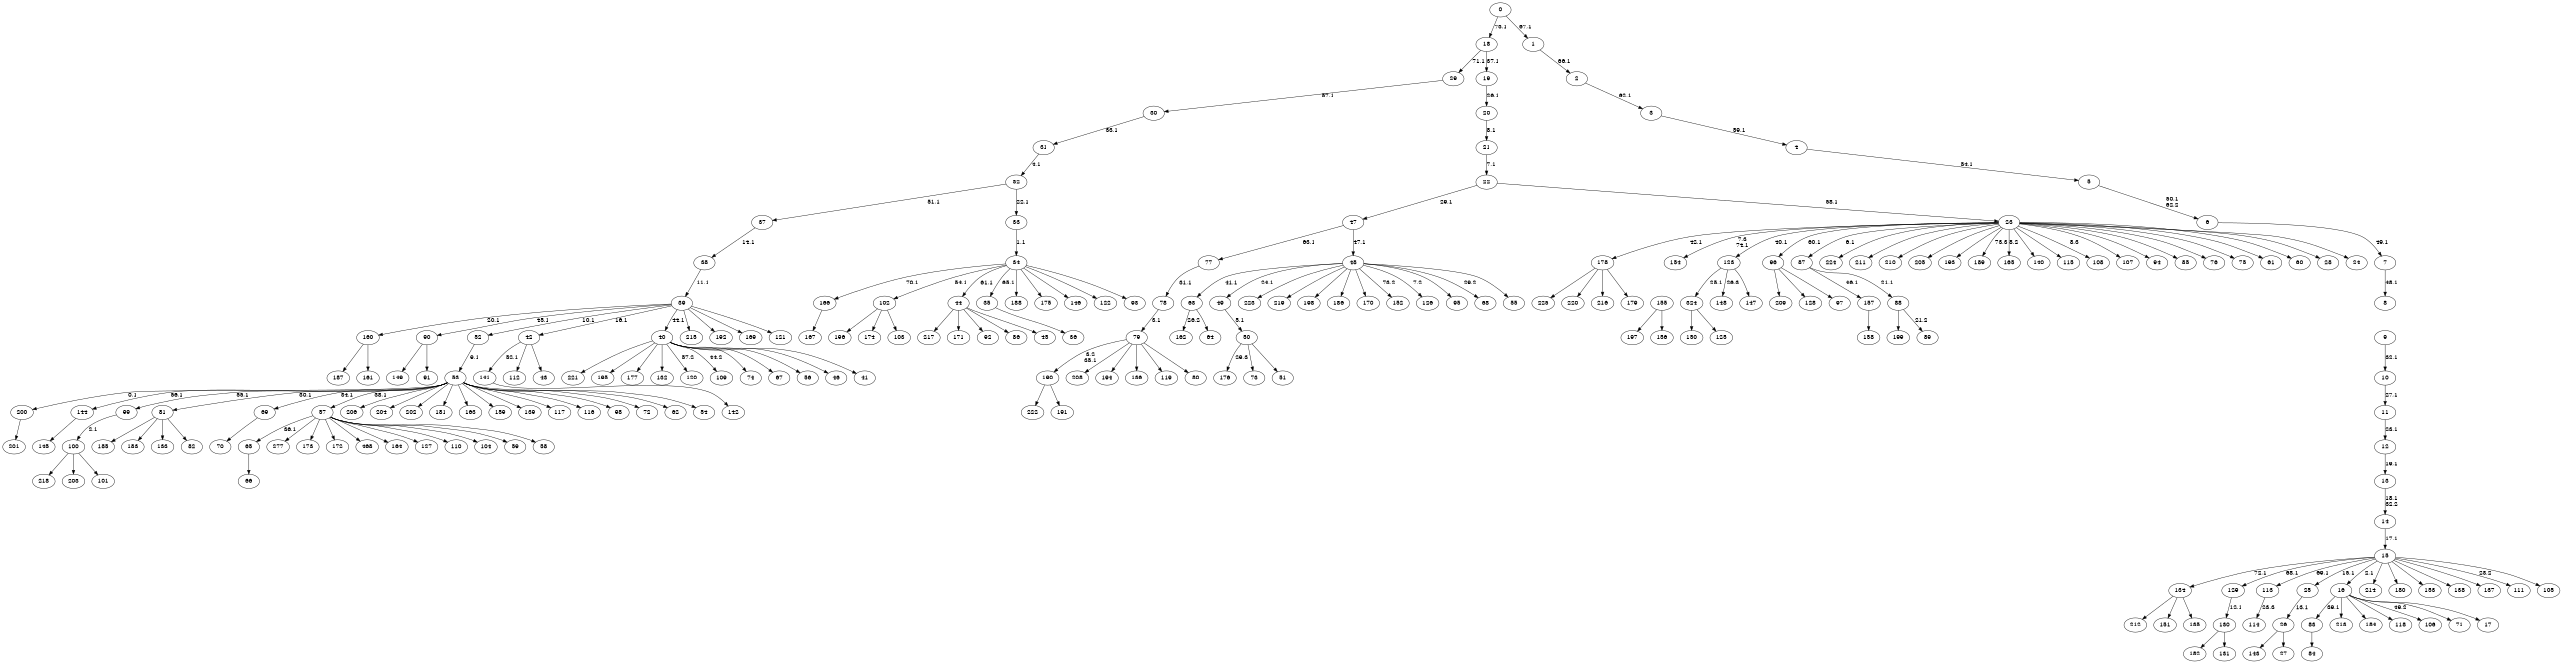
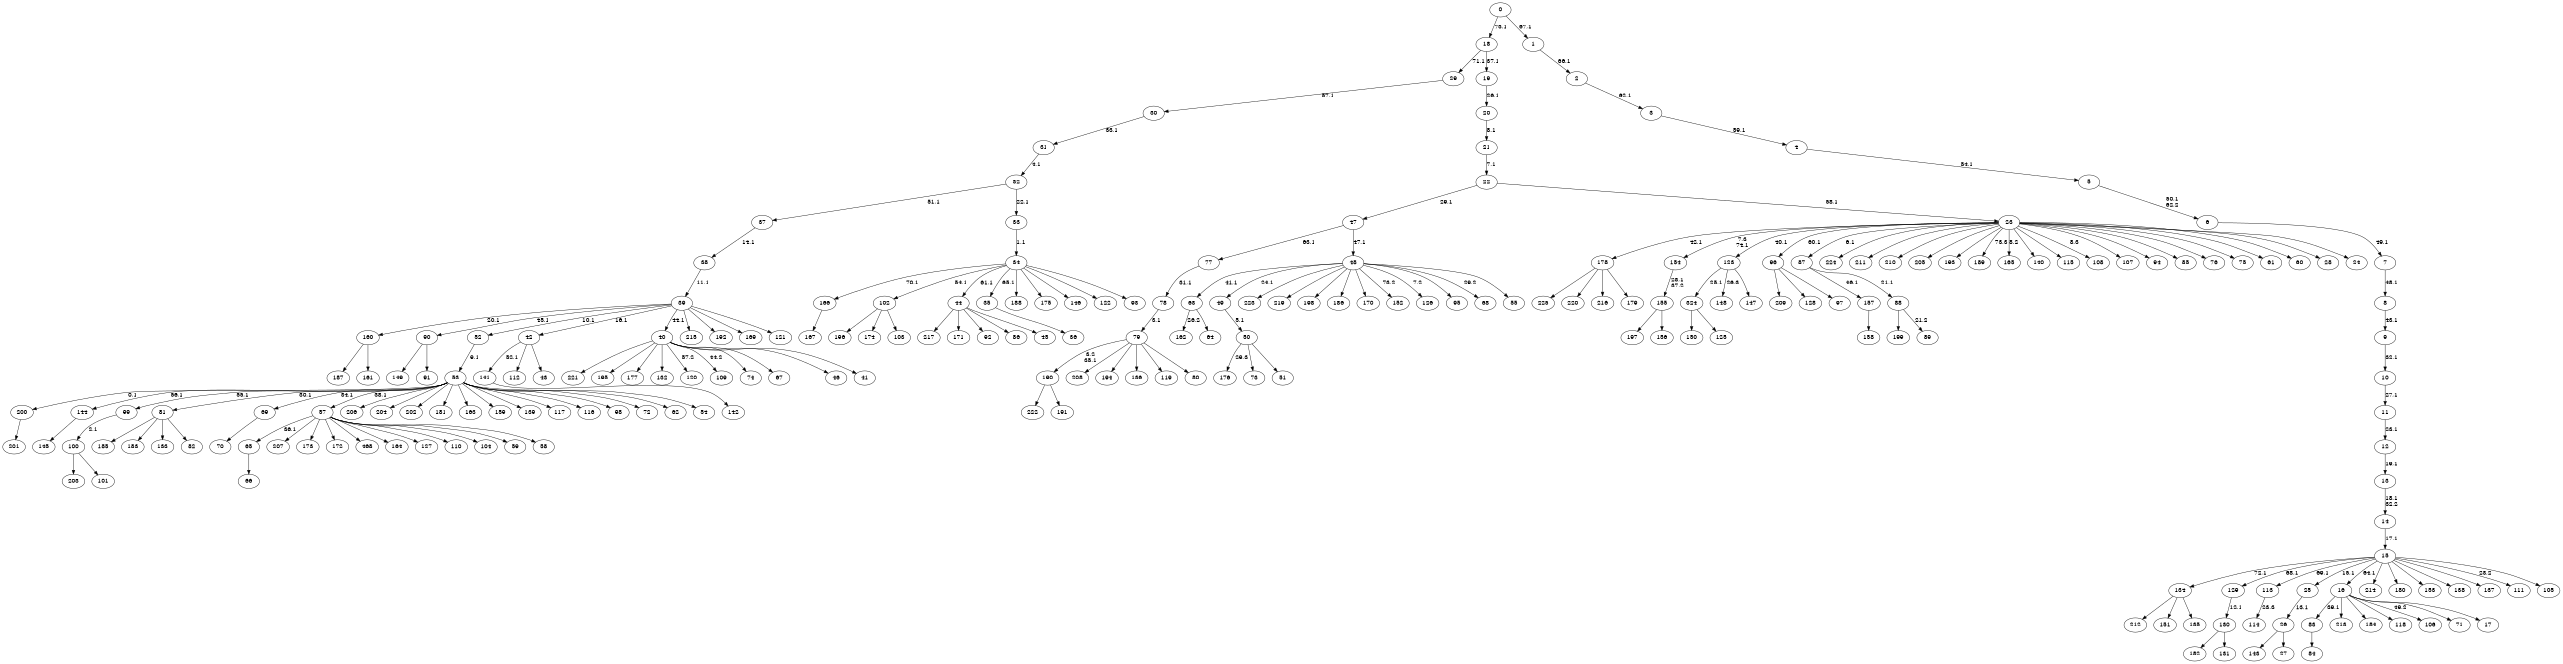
none -> (1669, 281)
none -> (2385, 318)
(808, 378) -> none
(278, 447) -> (278, 447)
(44, 481) -> none
(2369, 573) -> (2369, 573)
